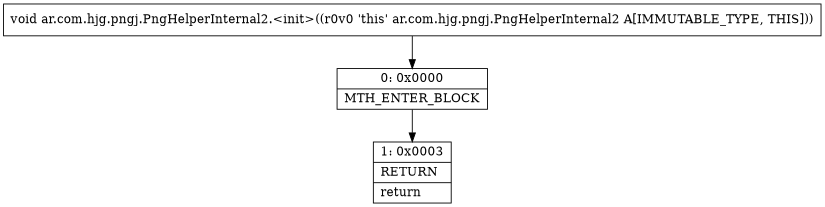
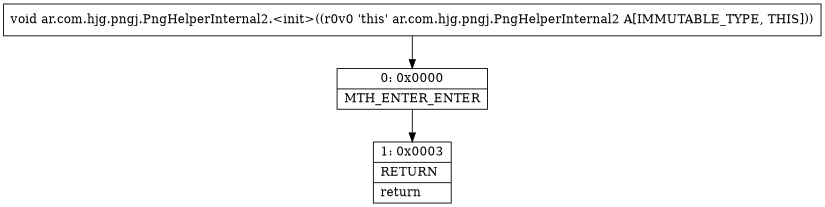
(412, 99) -> (412, 99)
